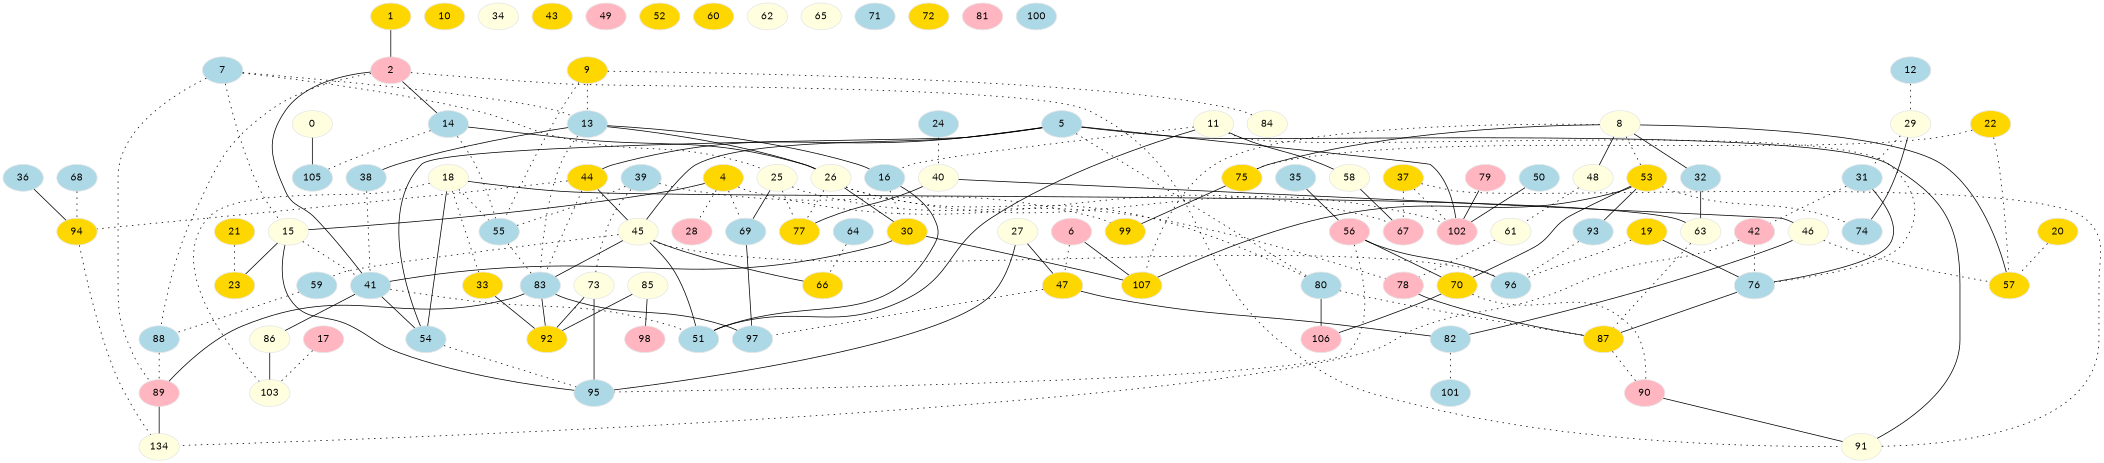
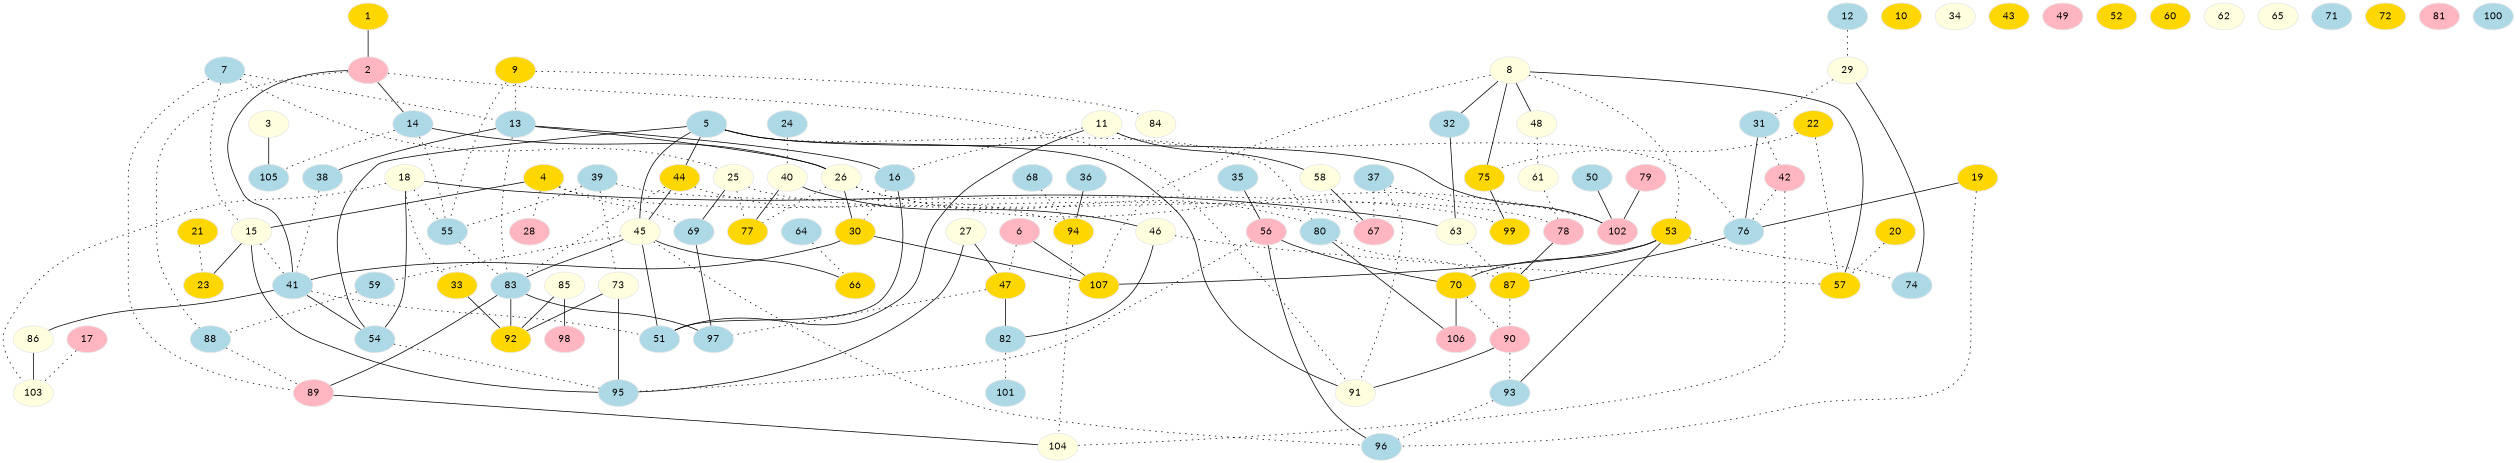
(312, 124) -> (269, 124)
(1403, 178) -> (1374, 178)
none -> (1510, 366)
(159, 447) -> (1058, 447)
